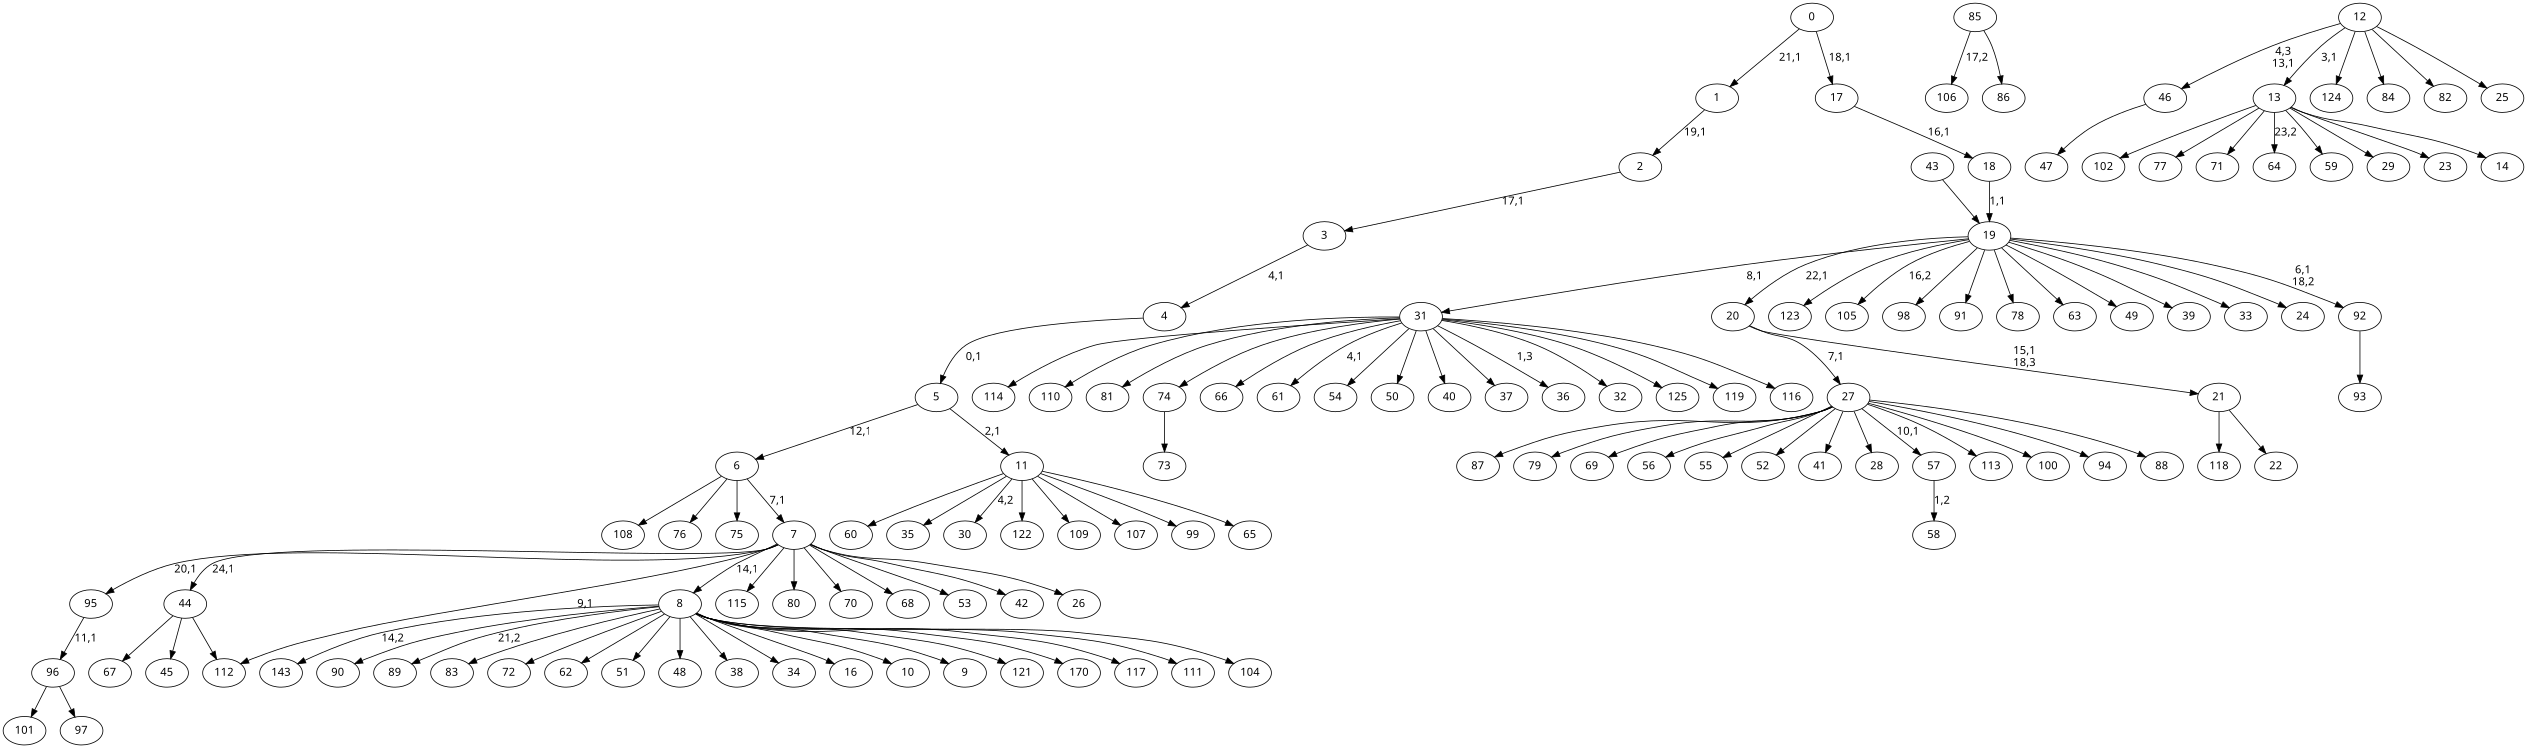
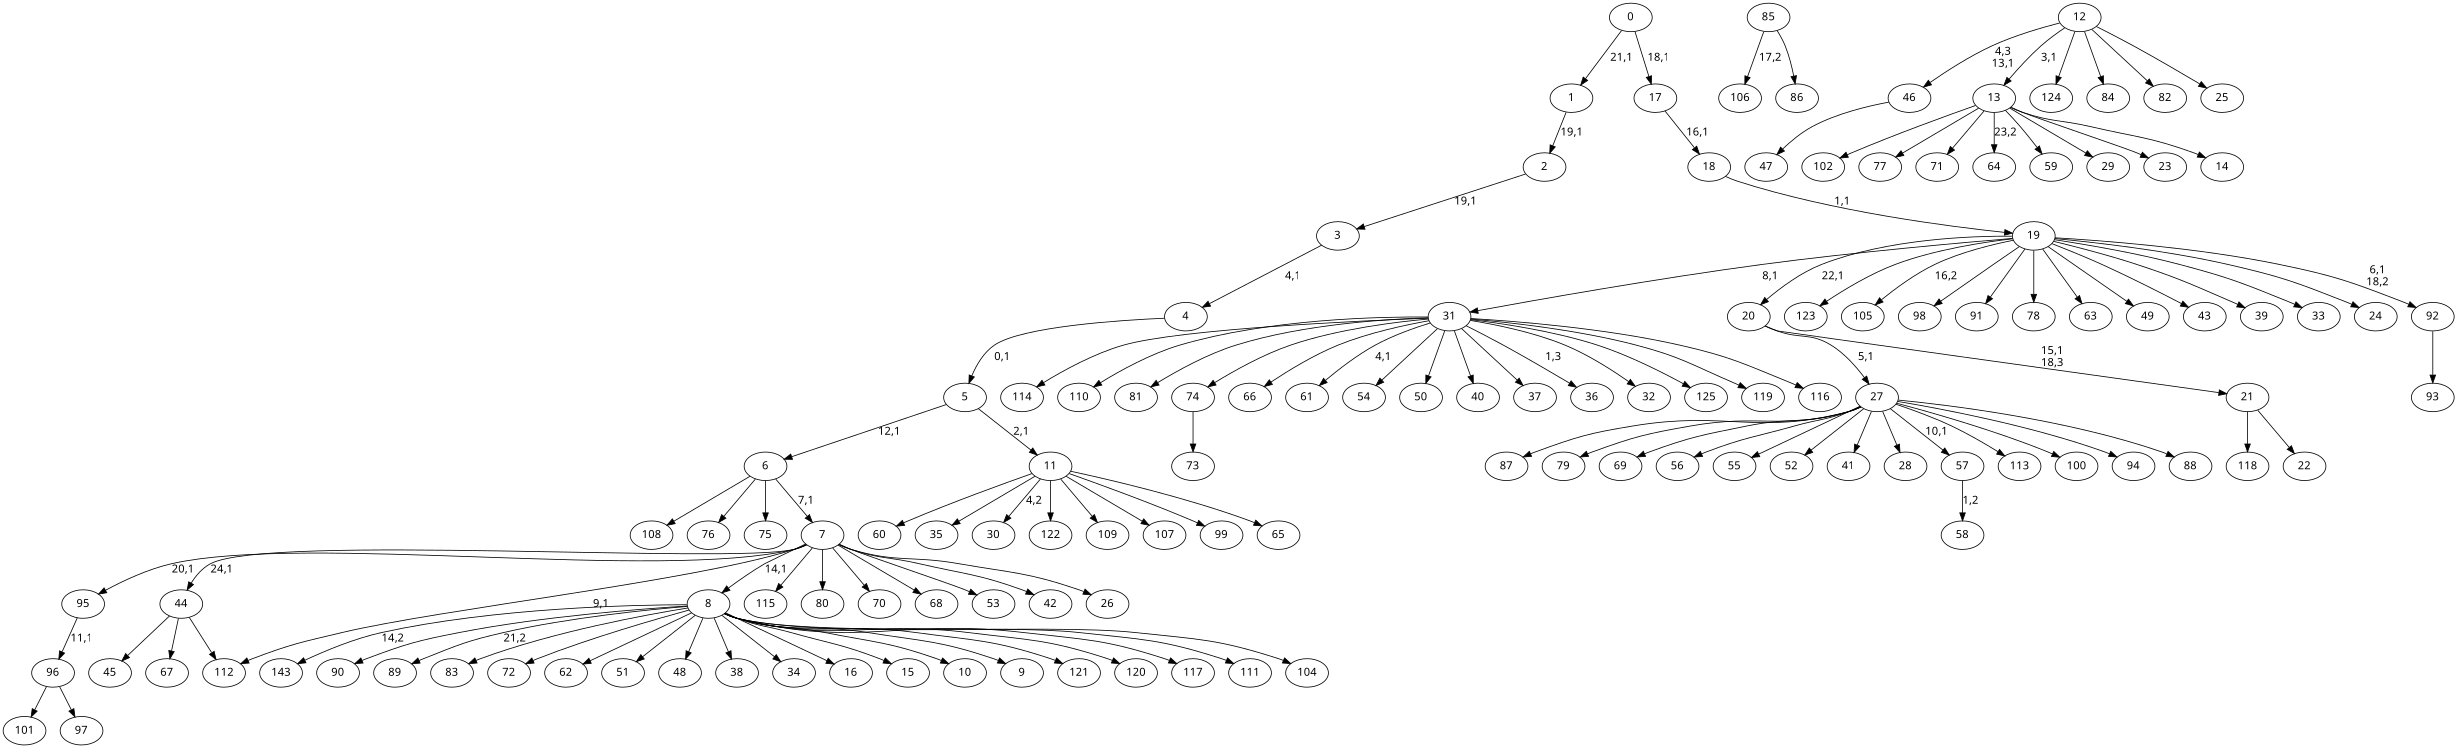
(1958, 198) -> (2118, 272)
(1513, 201) -> (1466, 201)
(1836, 357) -> (1866, 357)
none -> (908, 673)
(1079, 673) -> (1136, 673)
